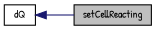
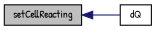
(60, 15) -> (106, 15)
